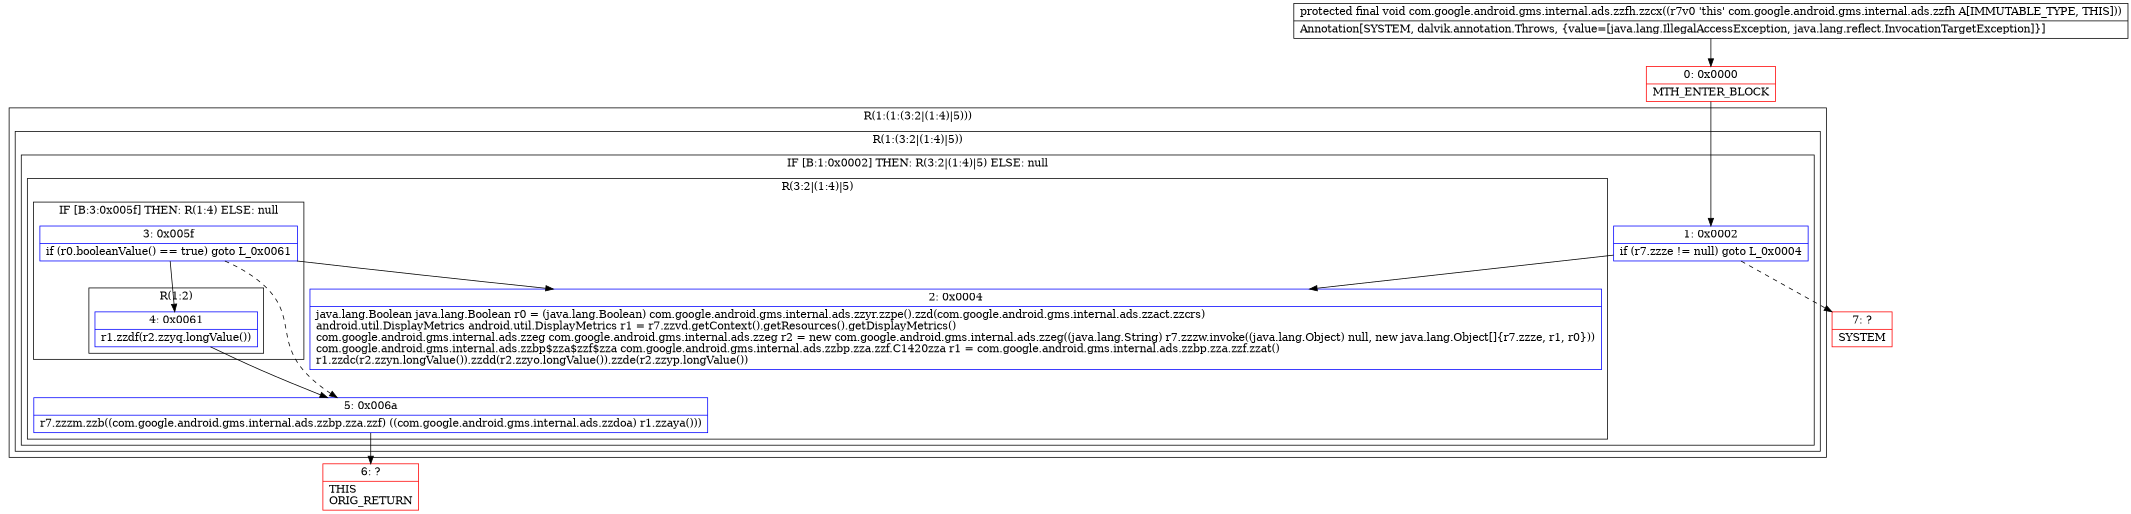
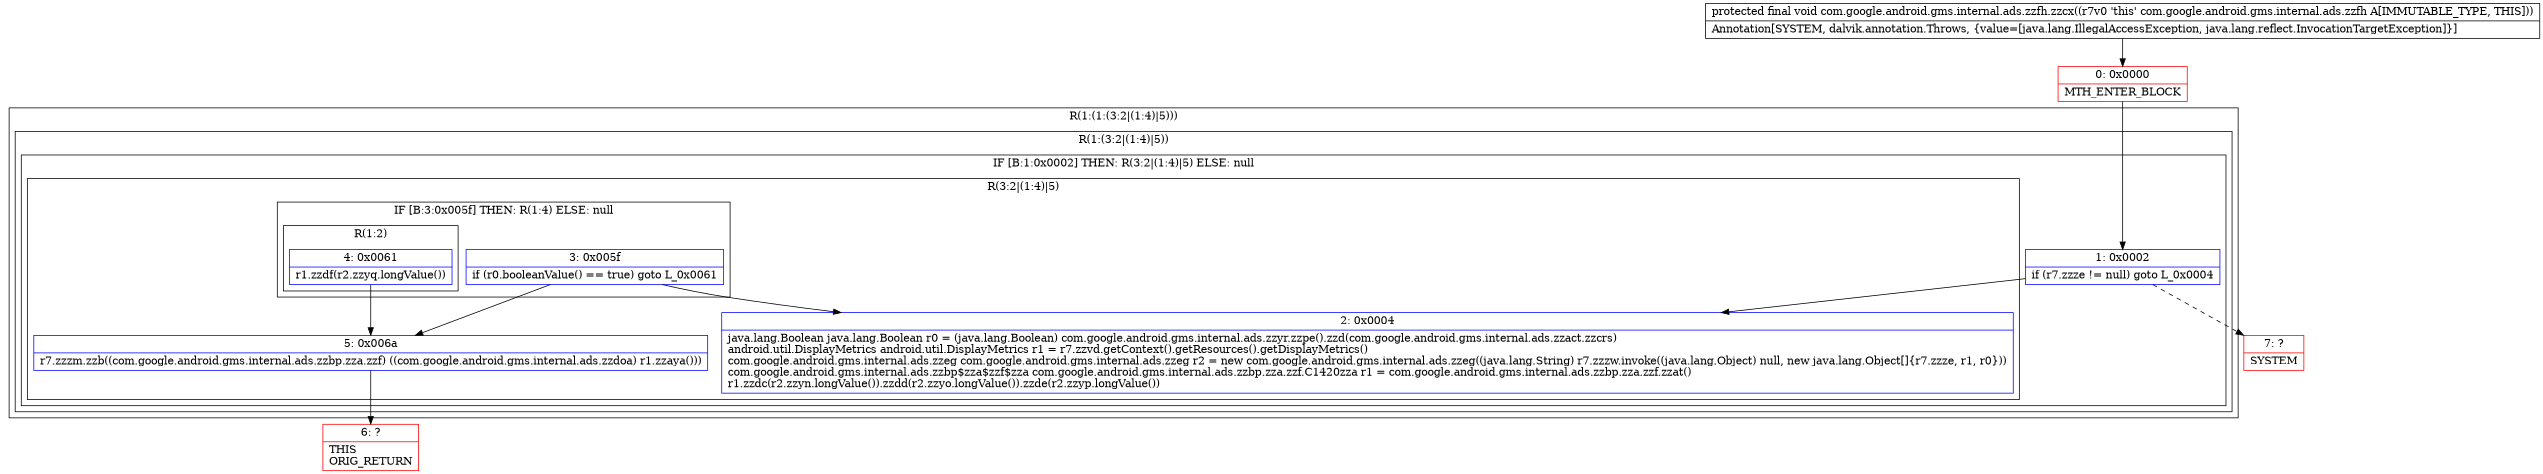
(172, 283) -> none
(284, 322) -> (486, 309)
